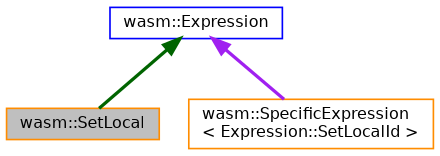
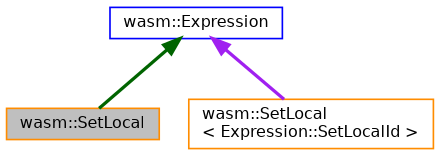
(311, 124) -> (311, 124)
